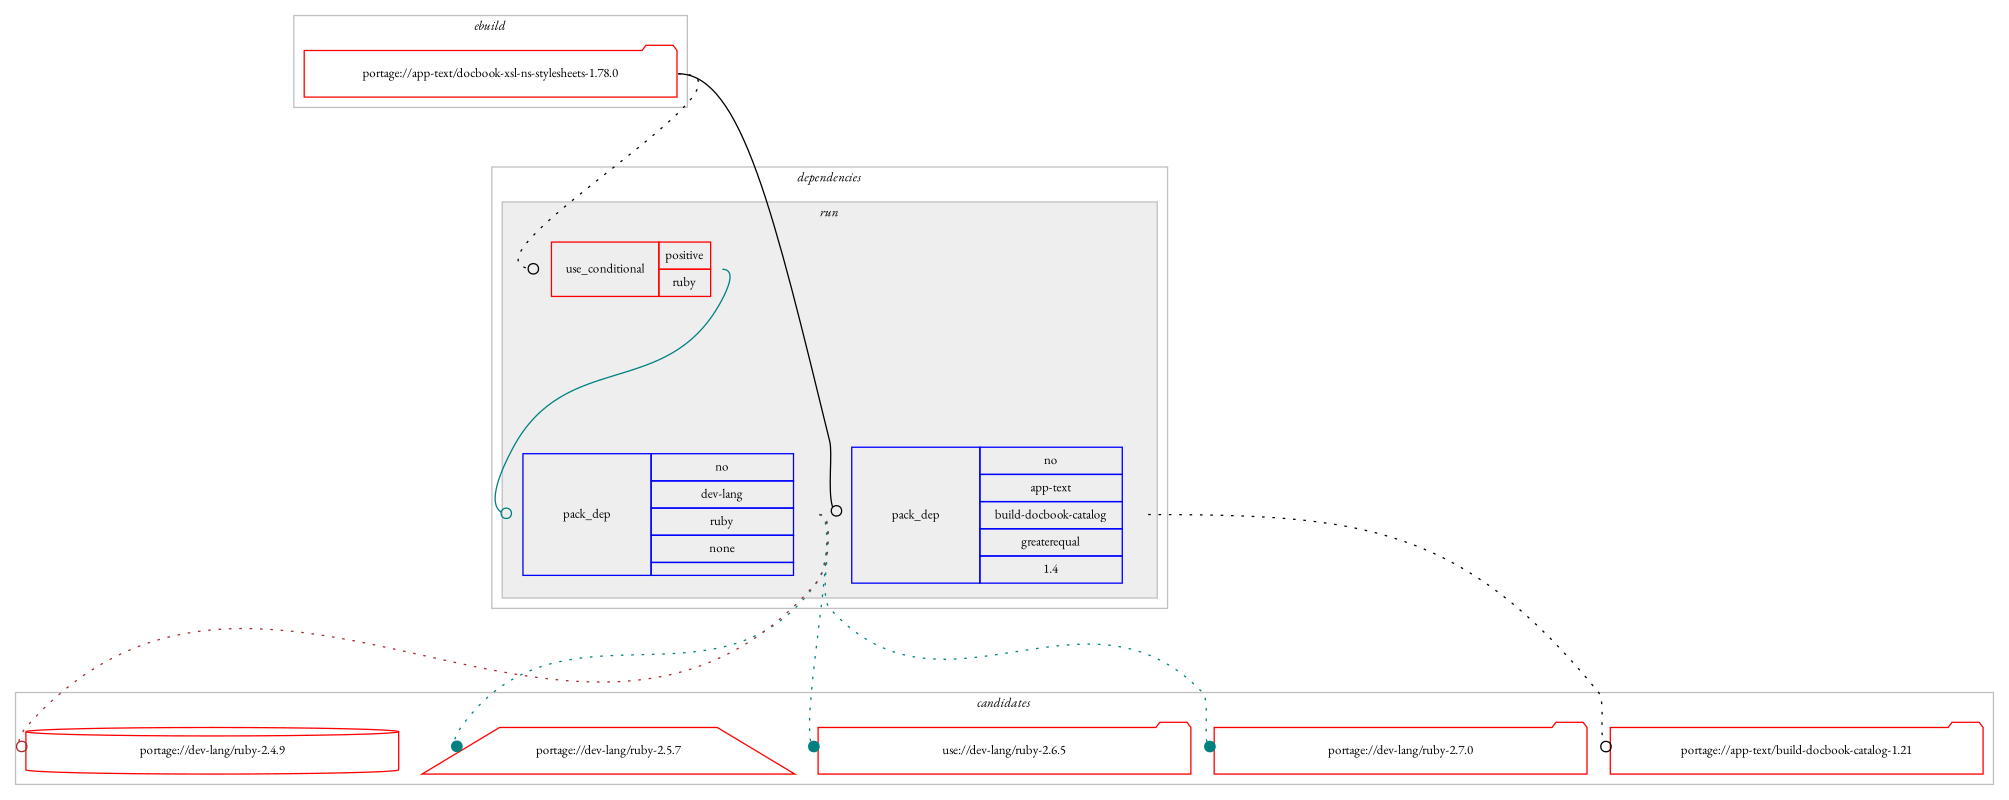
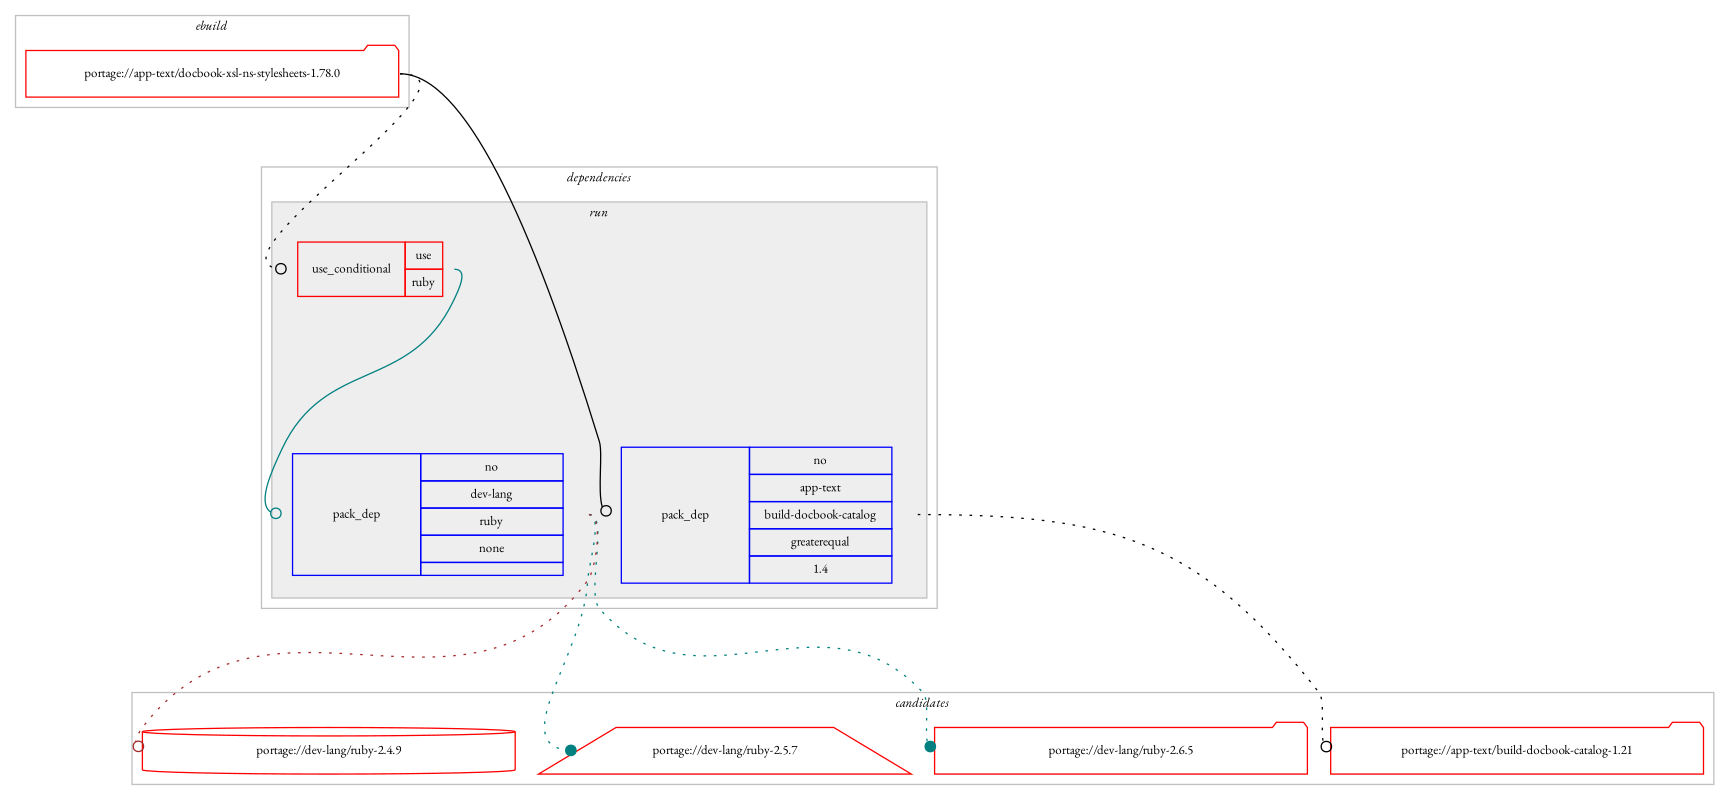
(685, 255) -> (424, 255)
(1004, 751) -> (1121, 751)
(1401, 751) -> none
